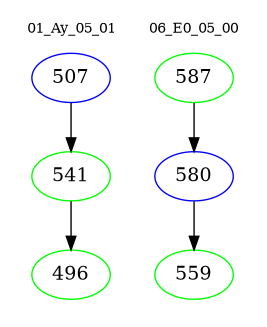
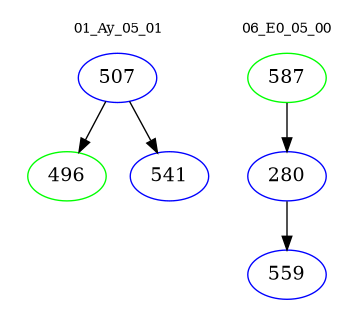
(71, 176) -> (169, 176)
(194, 176) -> (287, 176)
(71, 219) -> (96, 121)
(194, 275) -> (287, 275)
